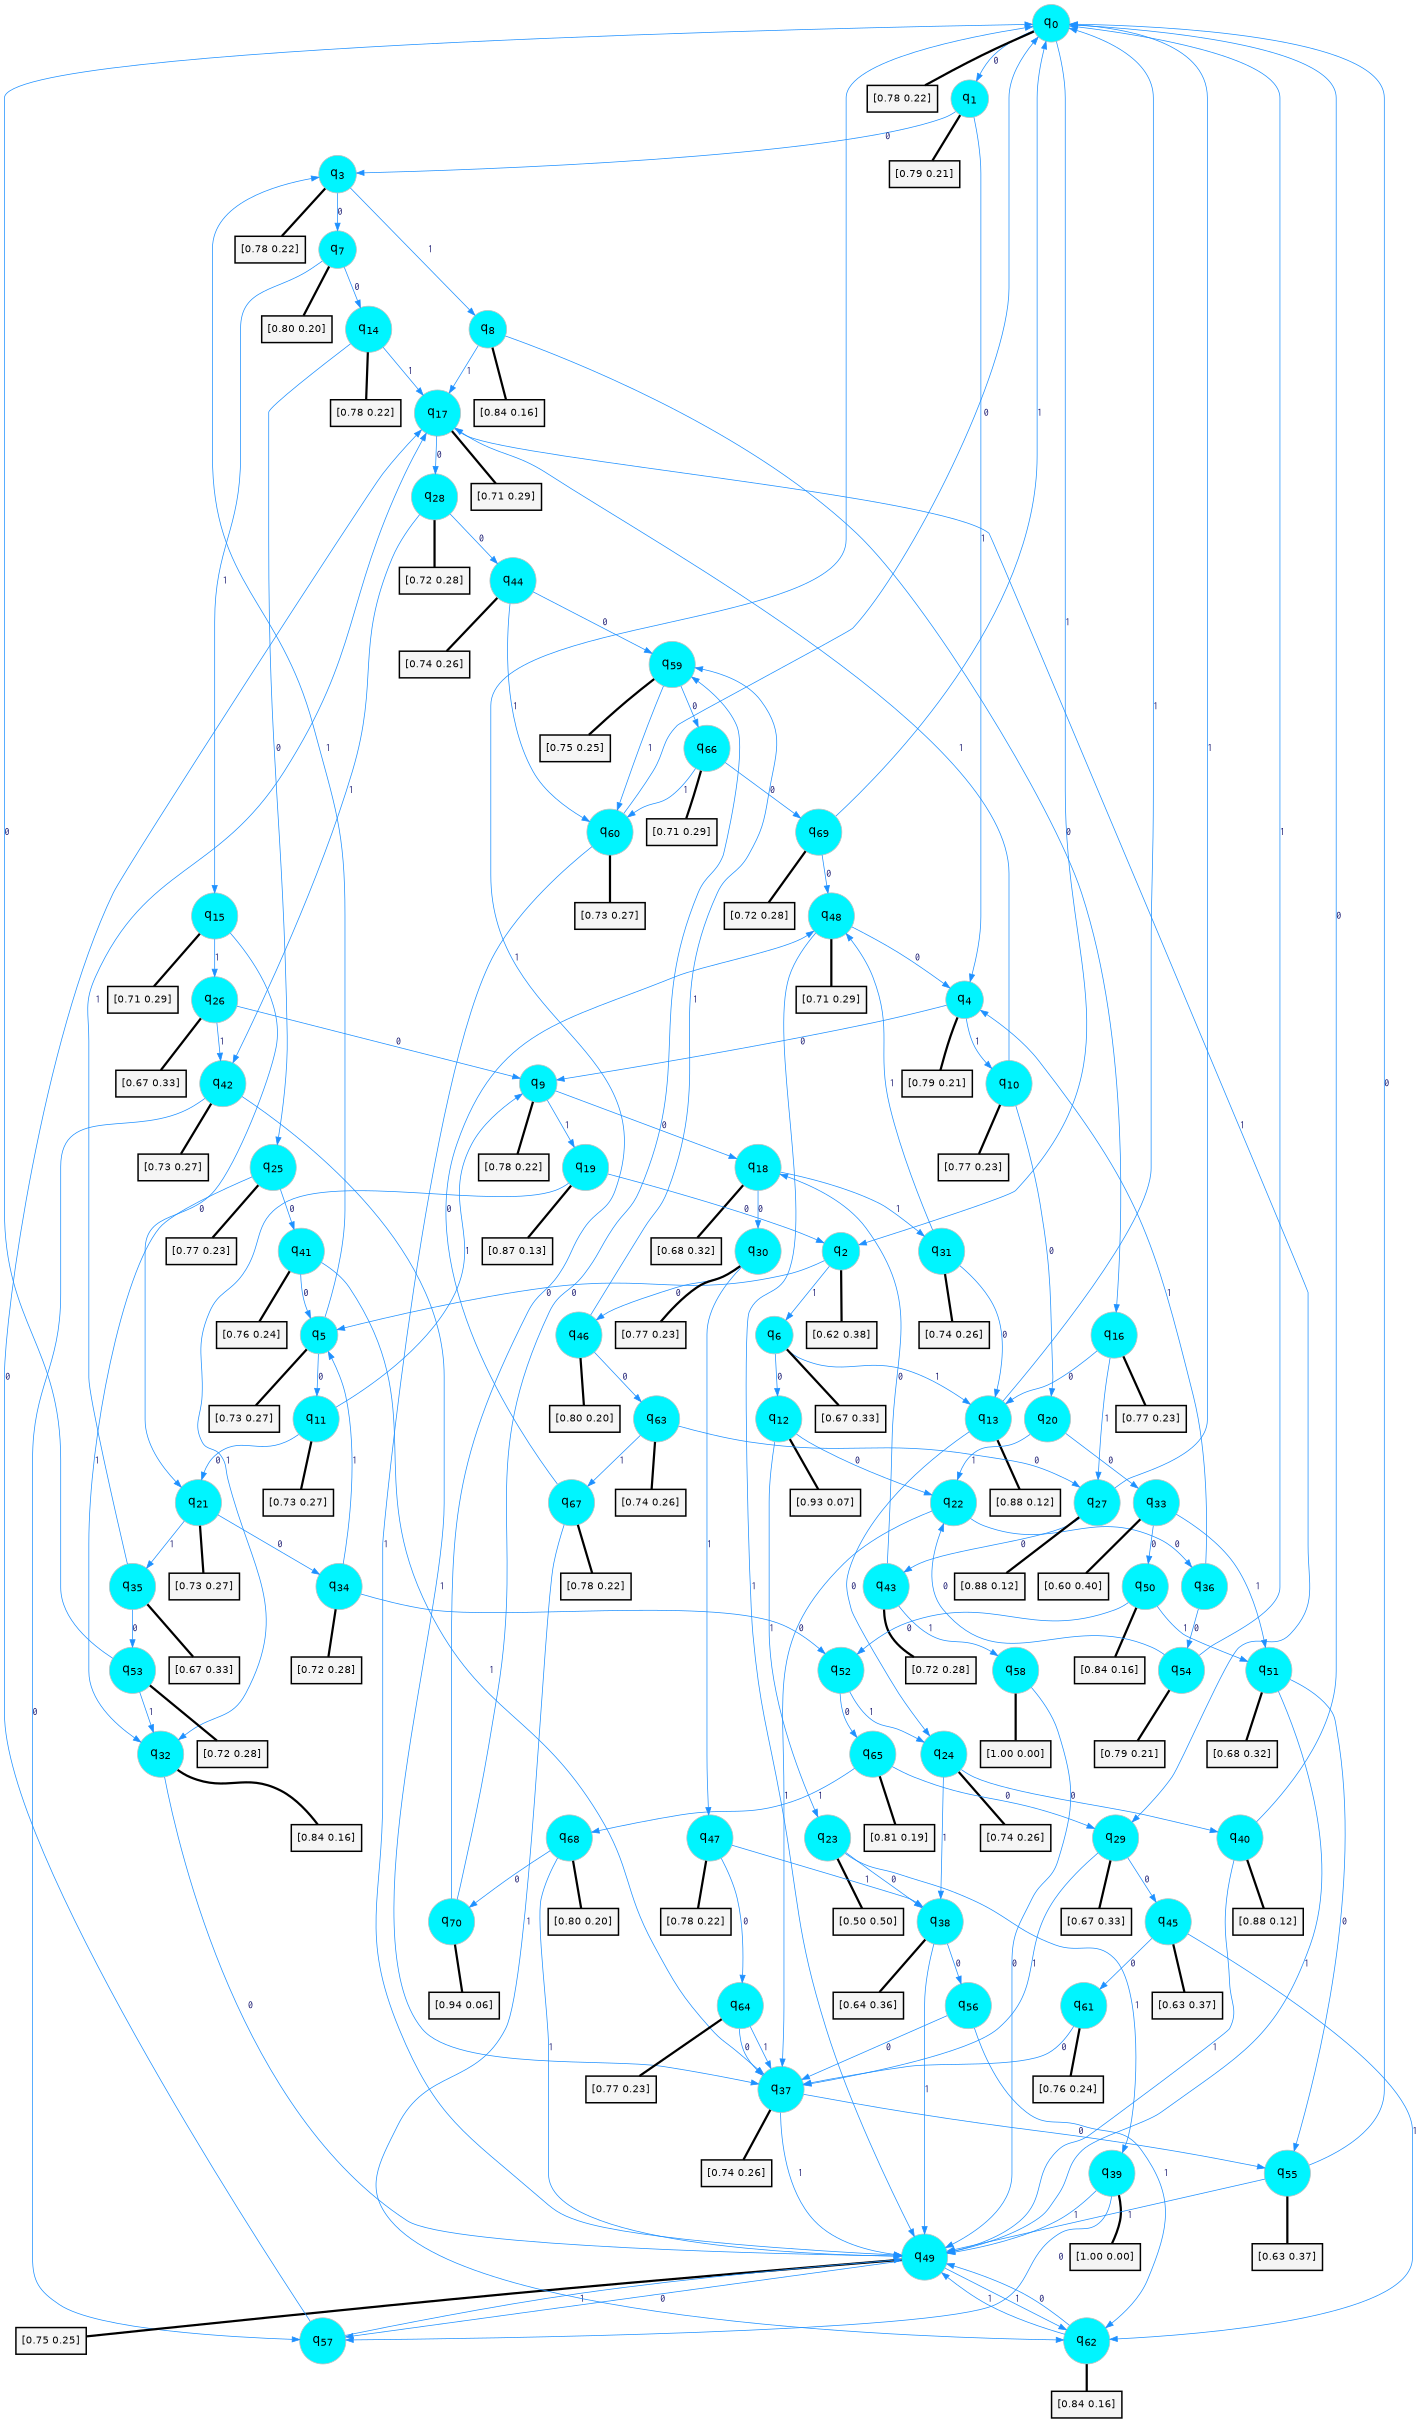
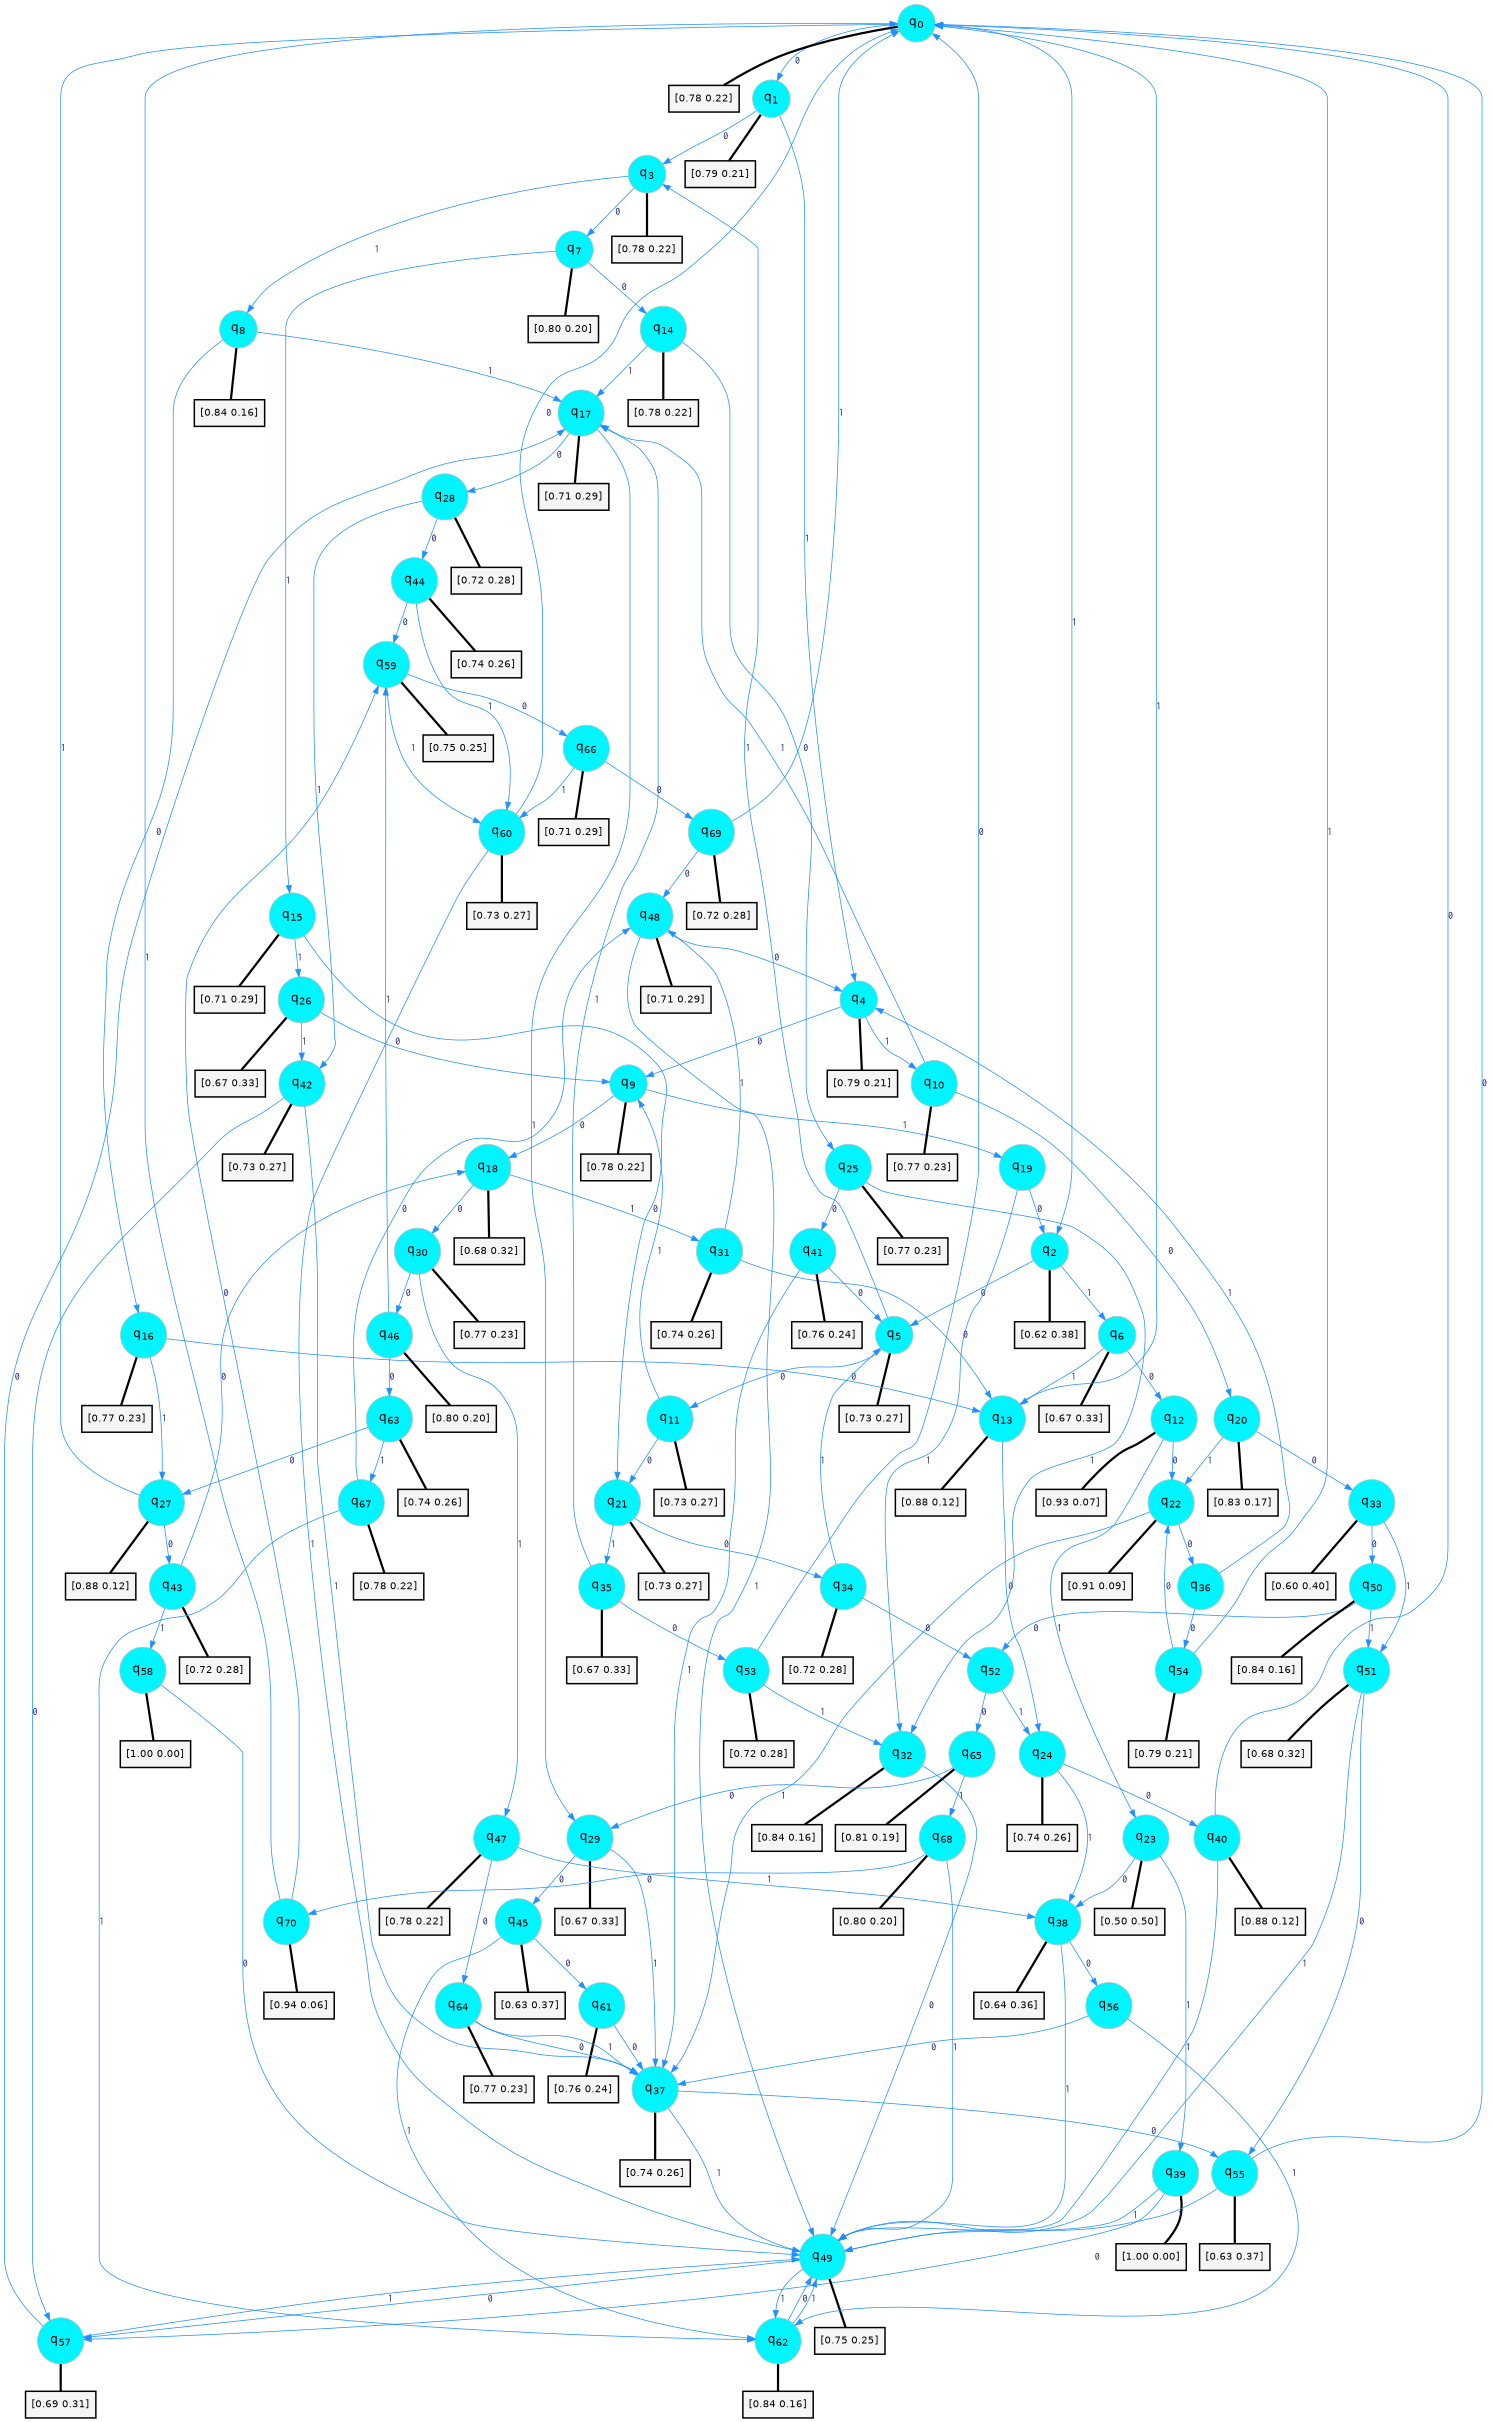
(517, 1251) -> none
none -> (1243, 1503)
none -> (1097, 1587)
none -> (61, 2405)
